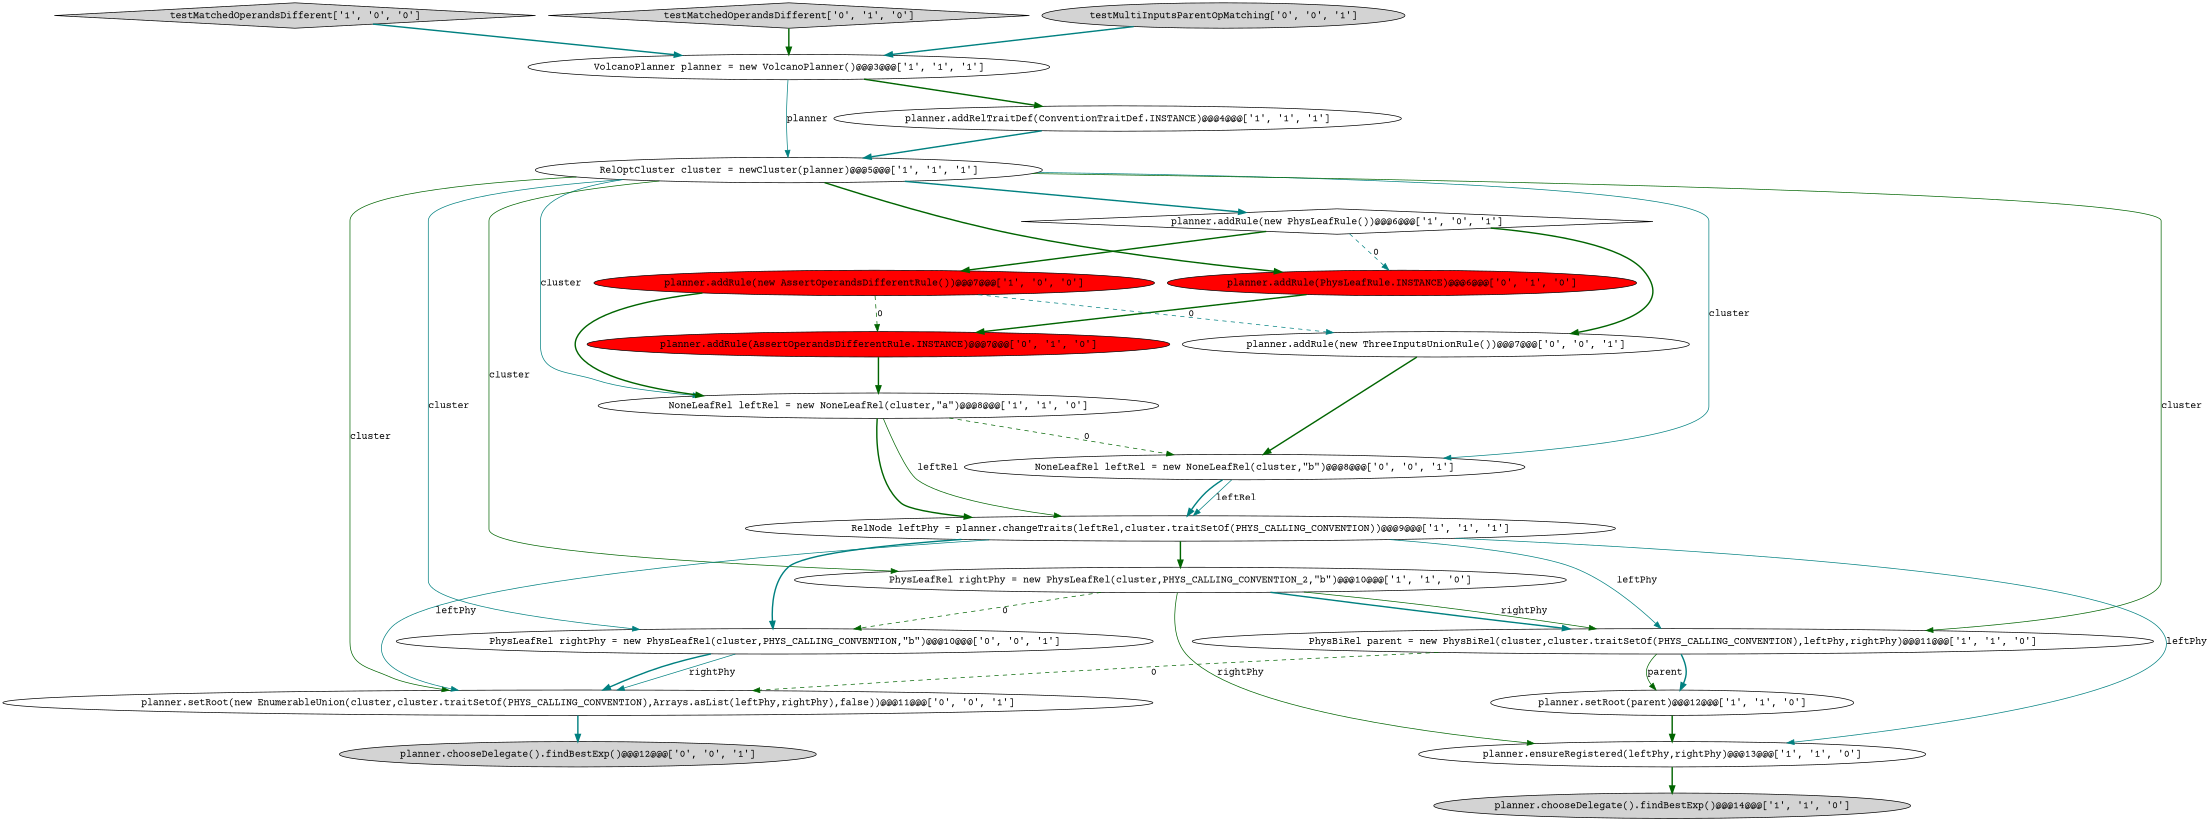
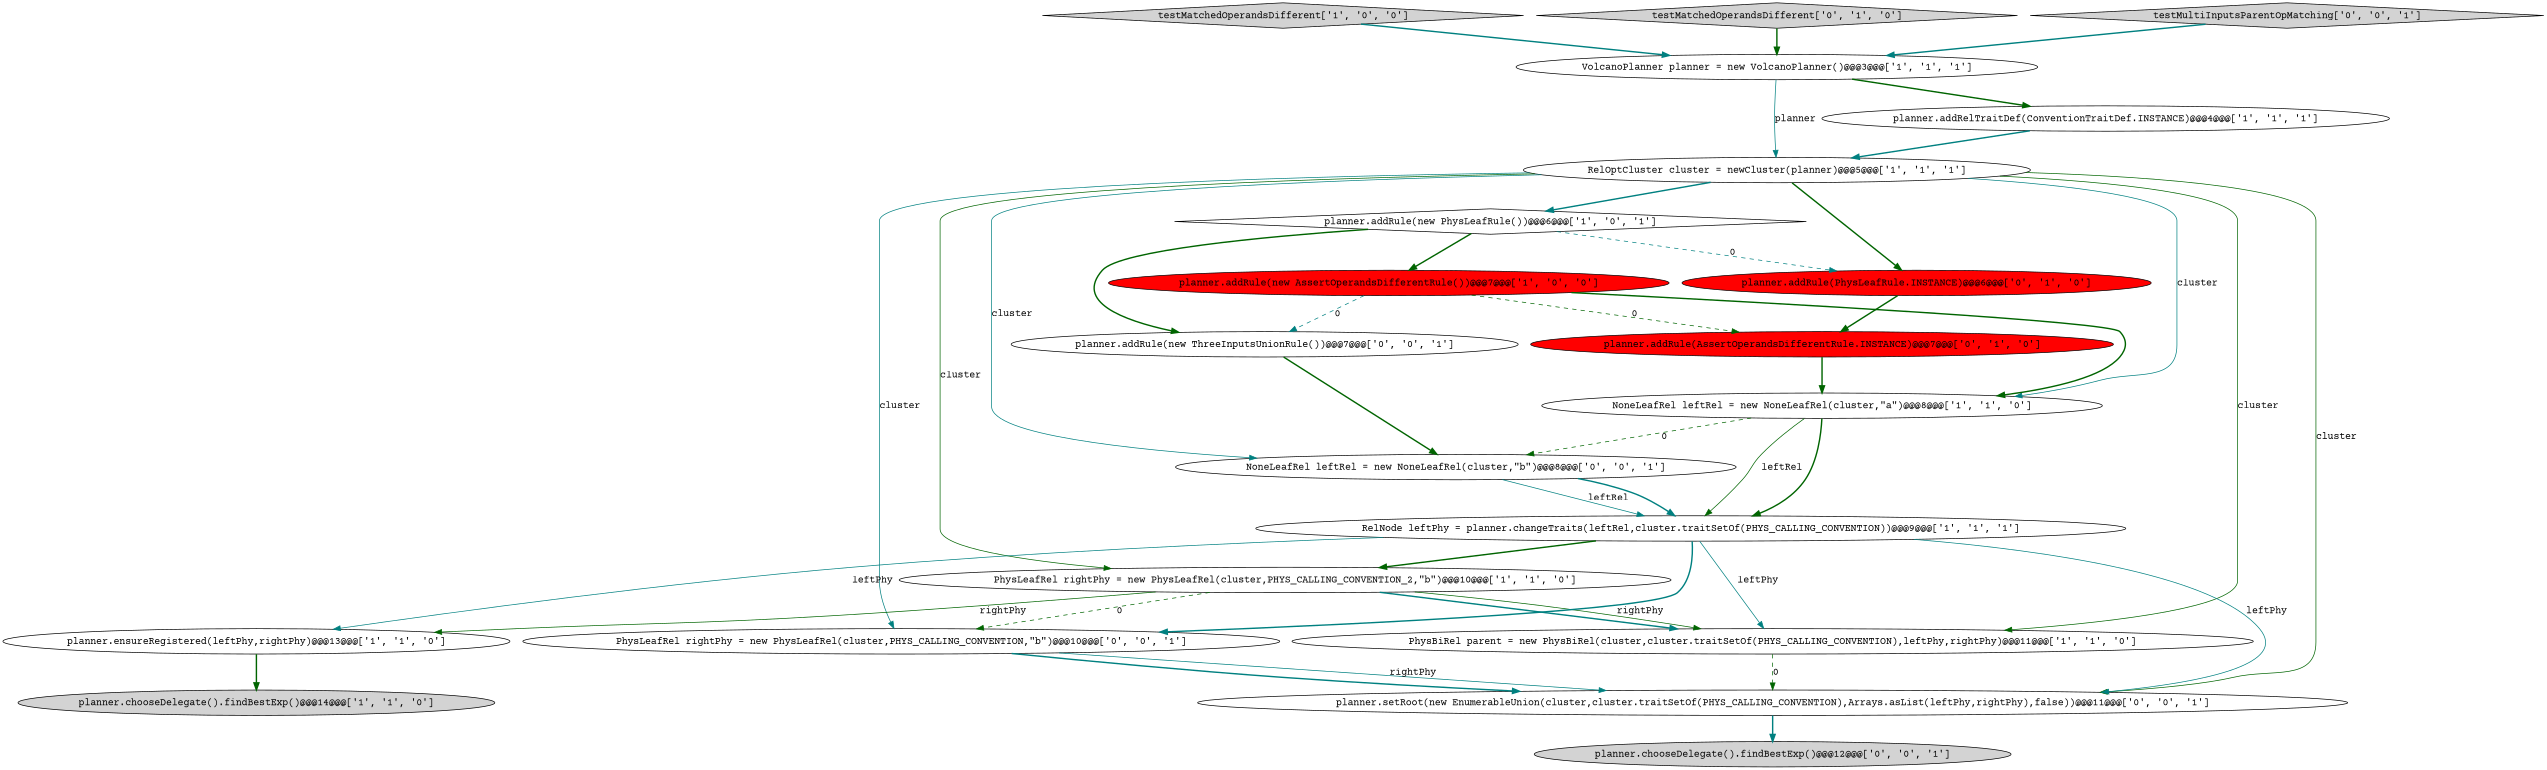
(1223, 16) -> (2287, 16)
(1672, 703) -> none
